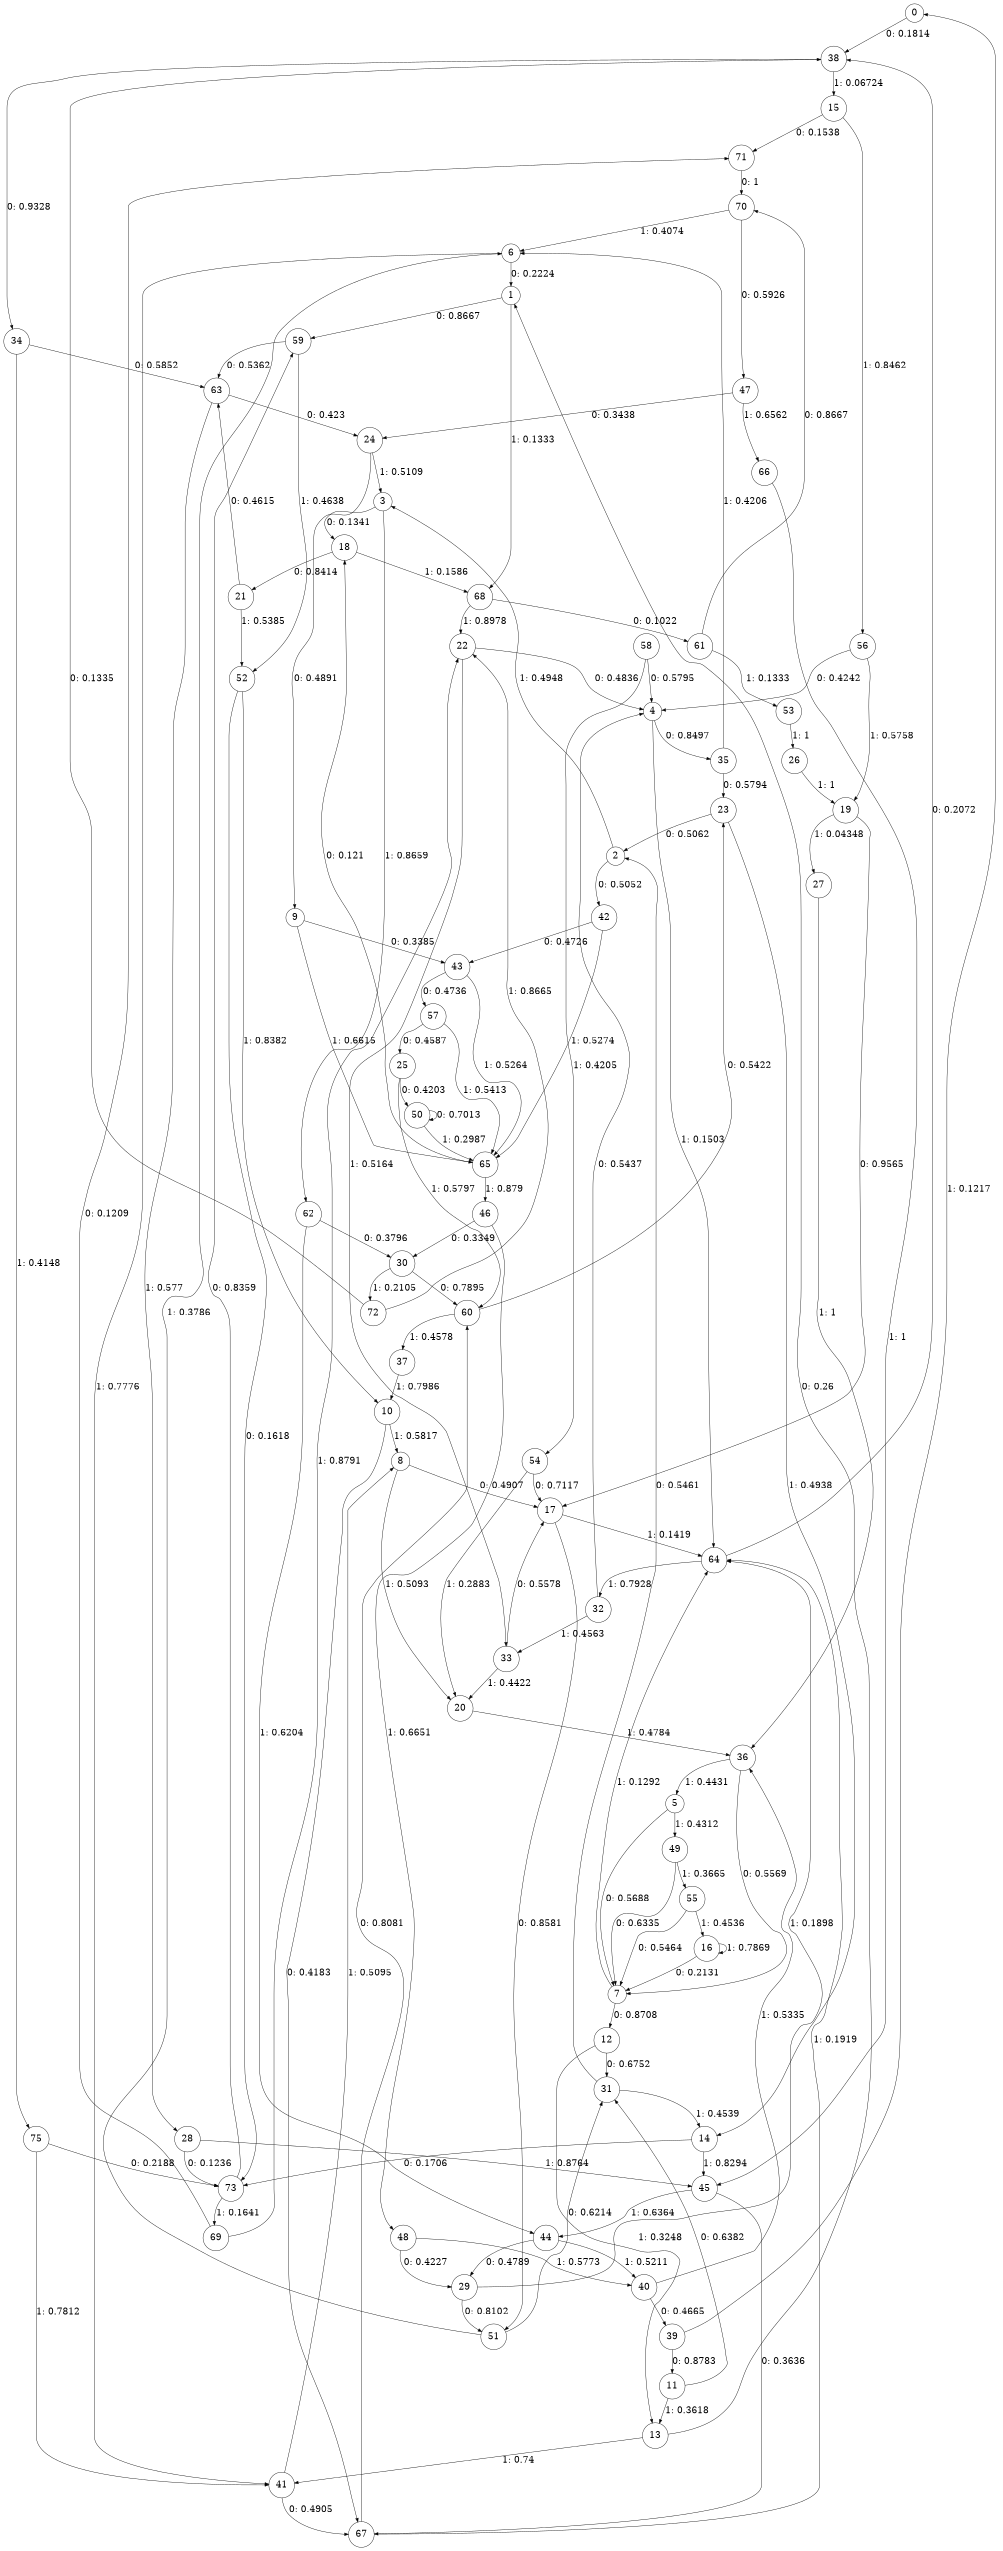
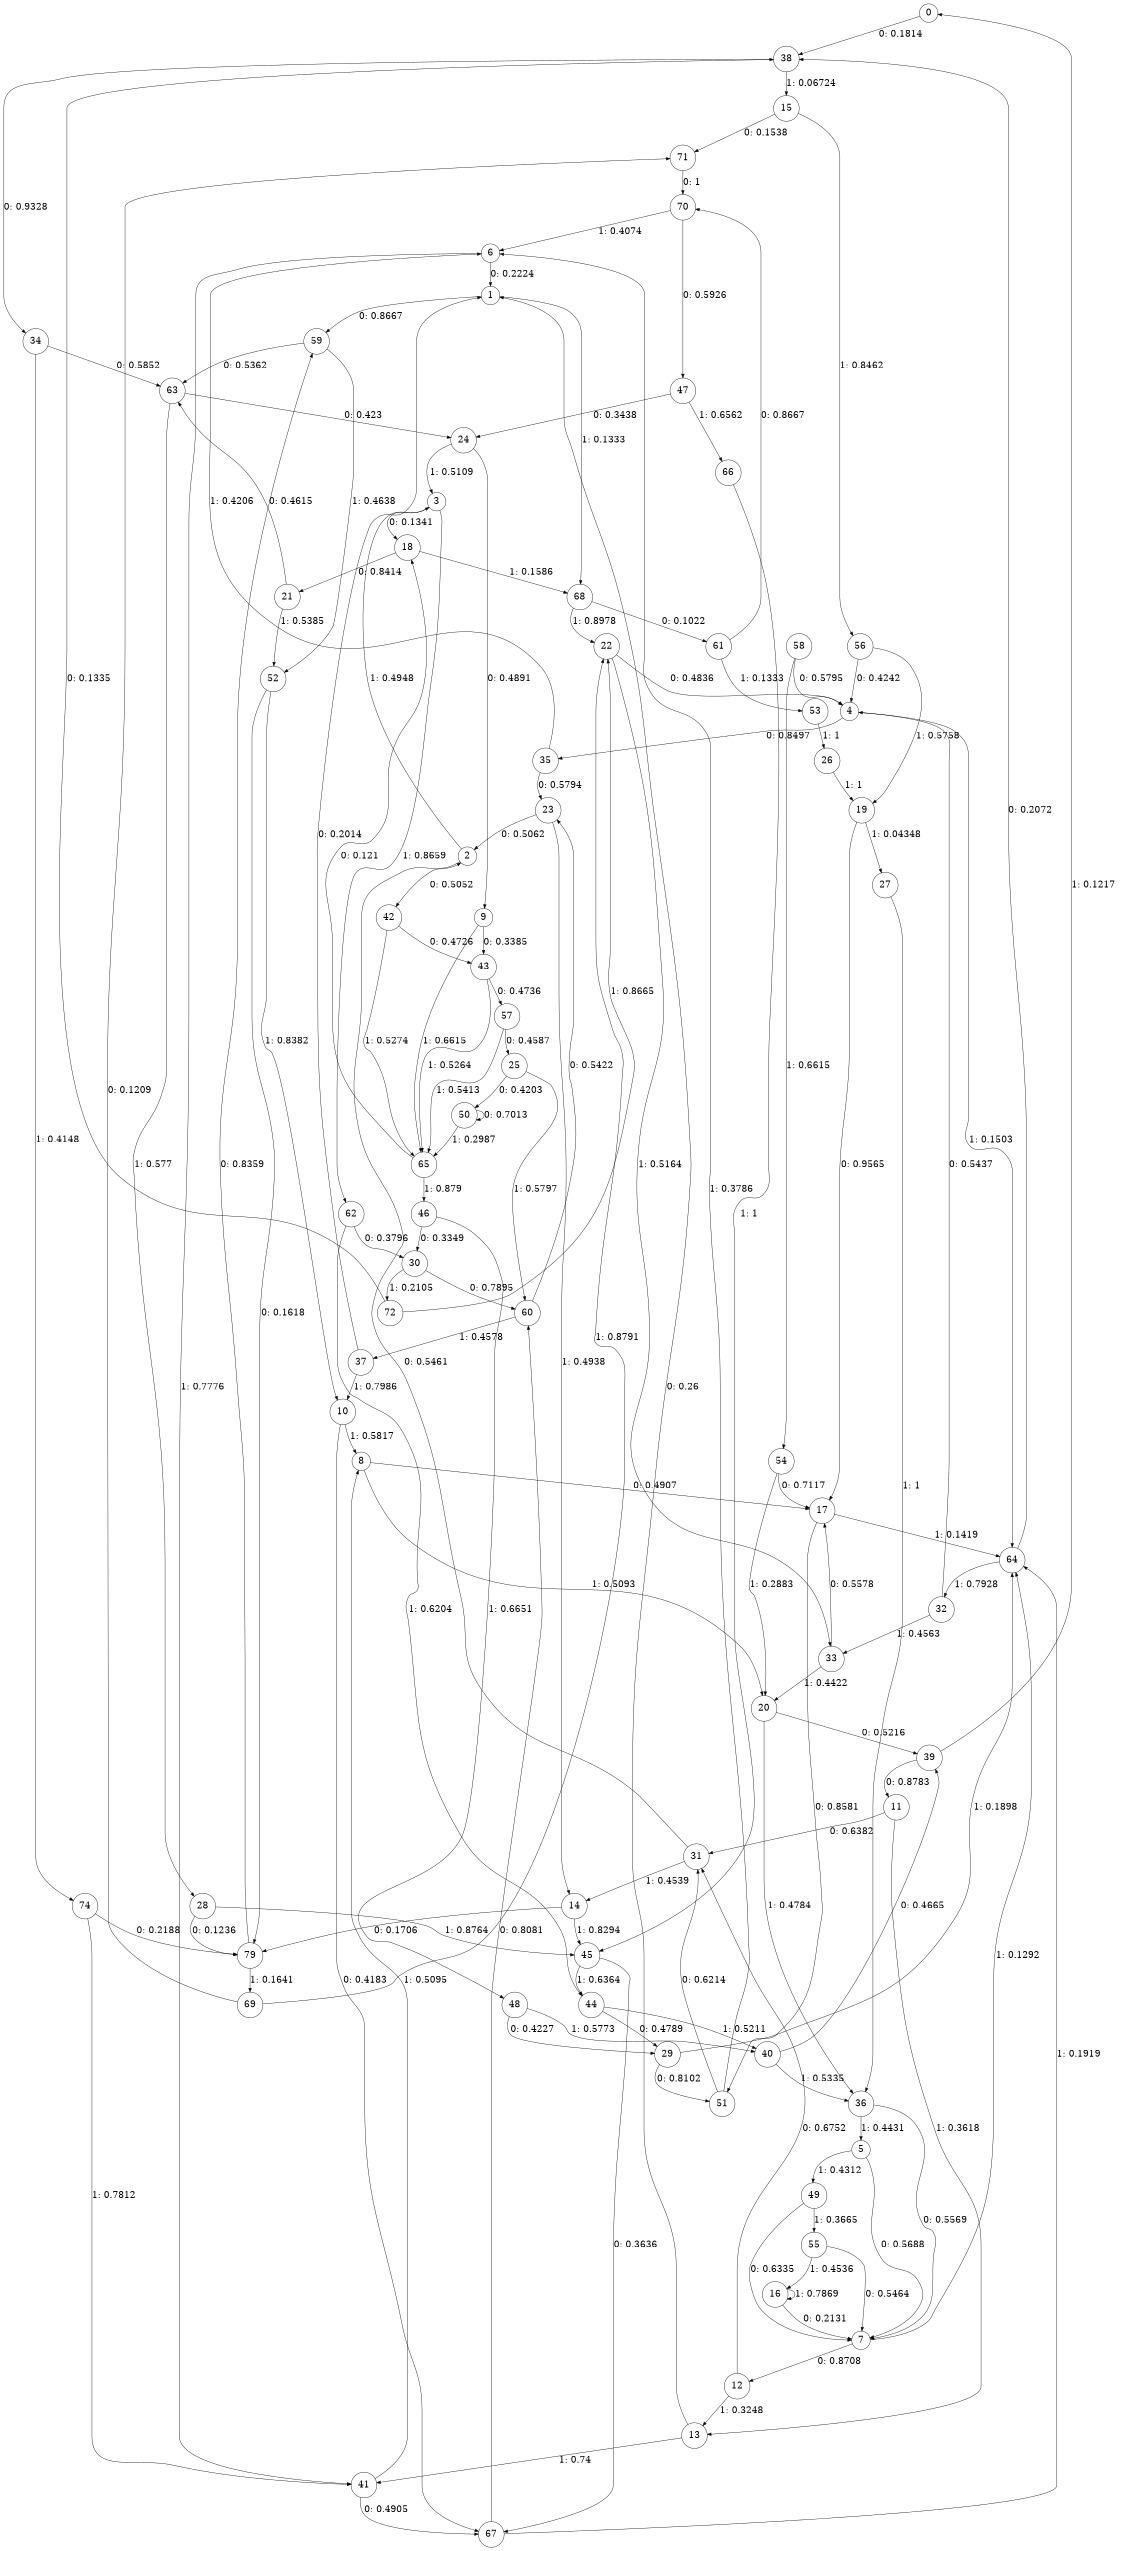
none -> (322, 790)
(599, 1066) -> (813, 1066)
none -> (845, 1733)
(36, 2139) -> (85, 1906)
(231, 2188) -> (250, 1956)
